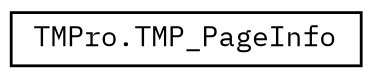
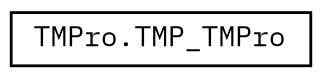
(186, 39) -> (161, 39)
